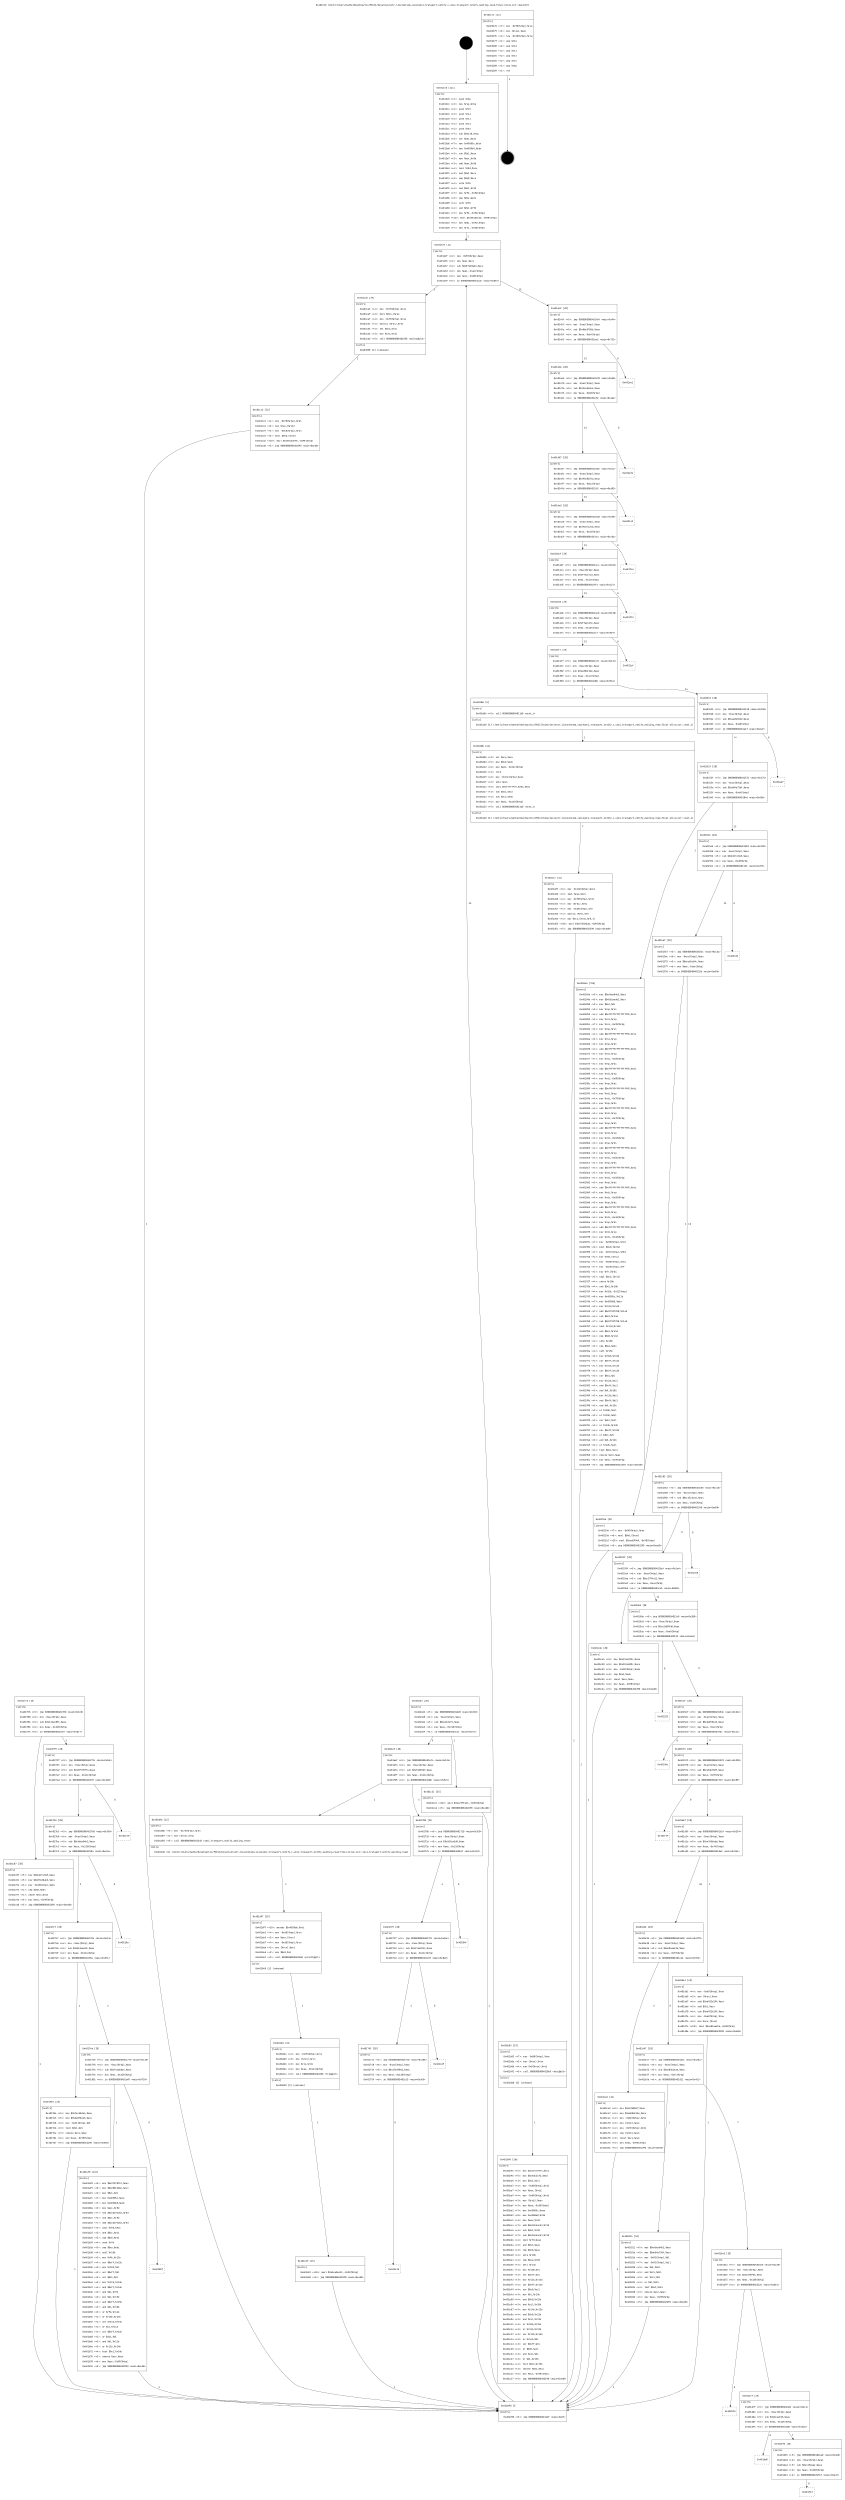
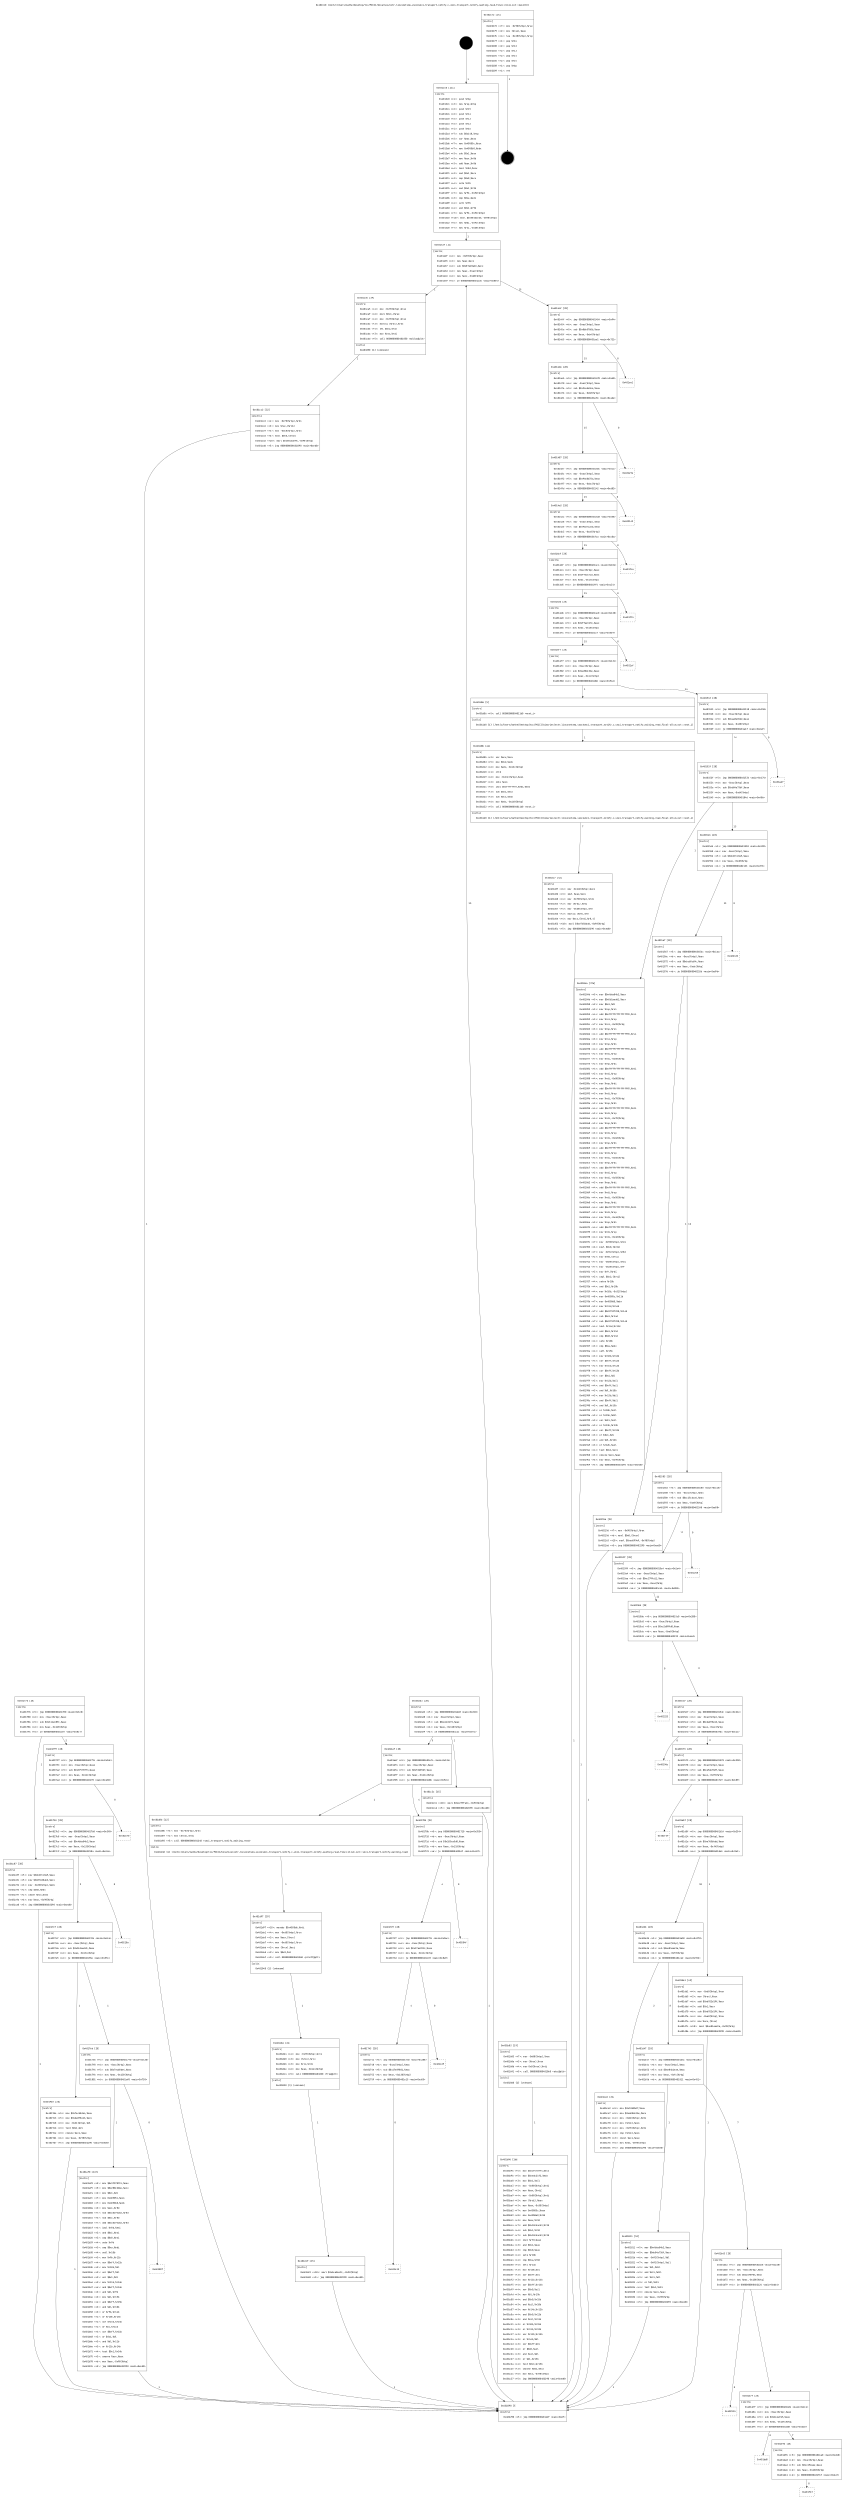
(624, 1669) -> none
(79, 1799) -> none
